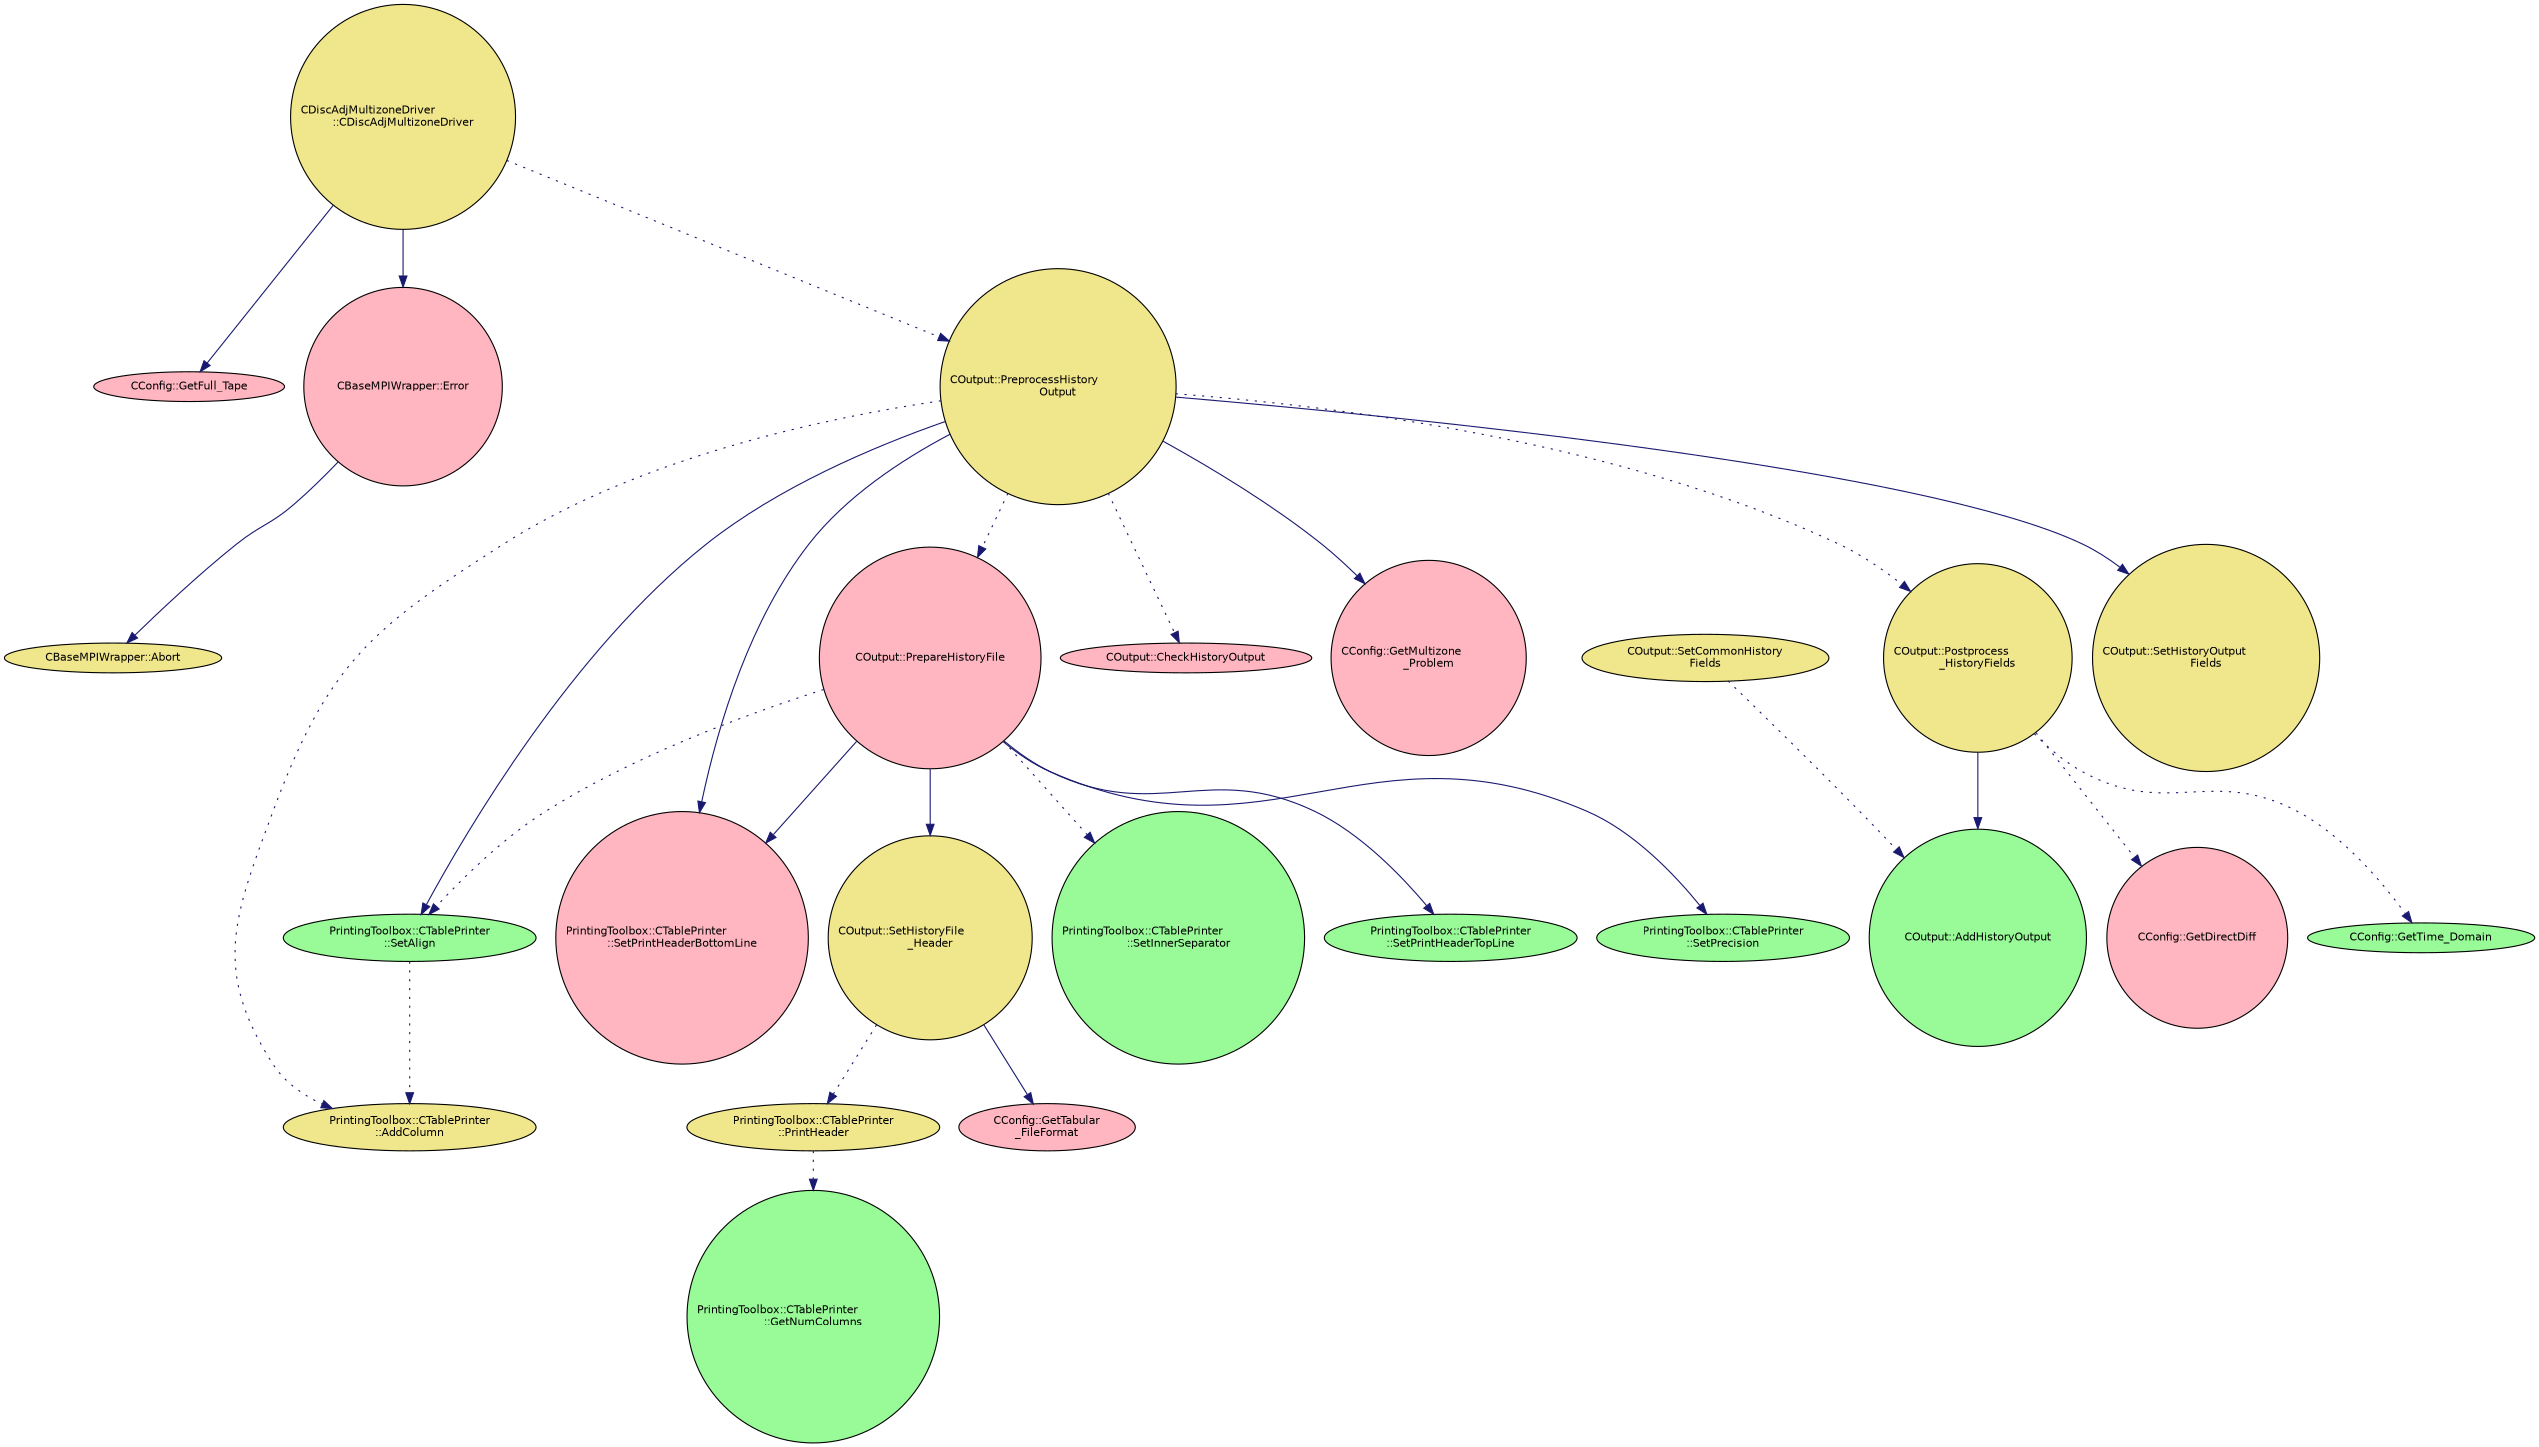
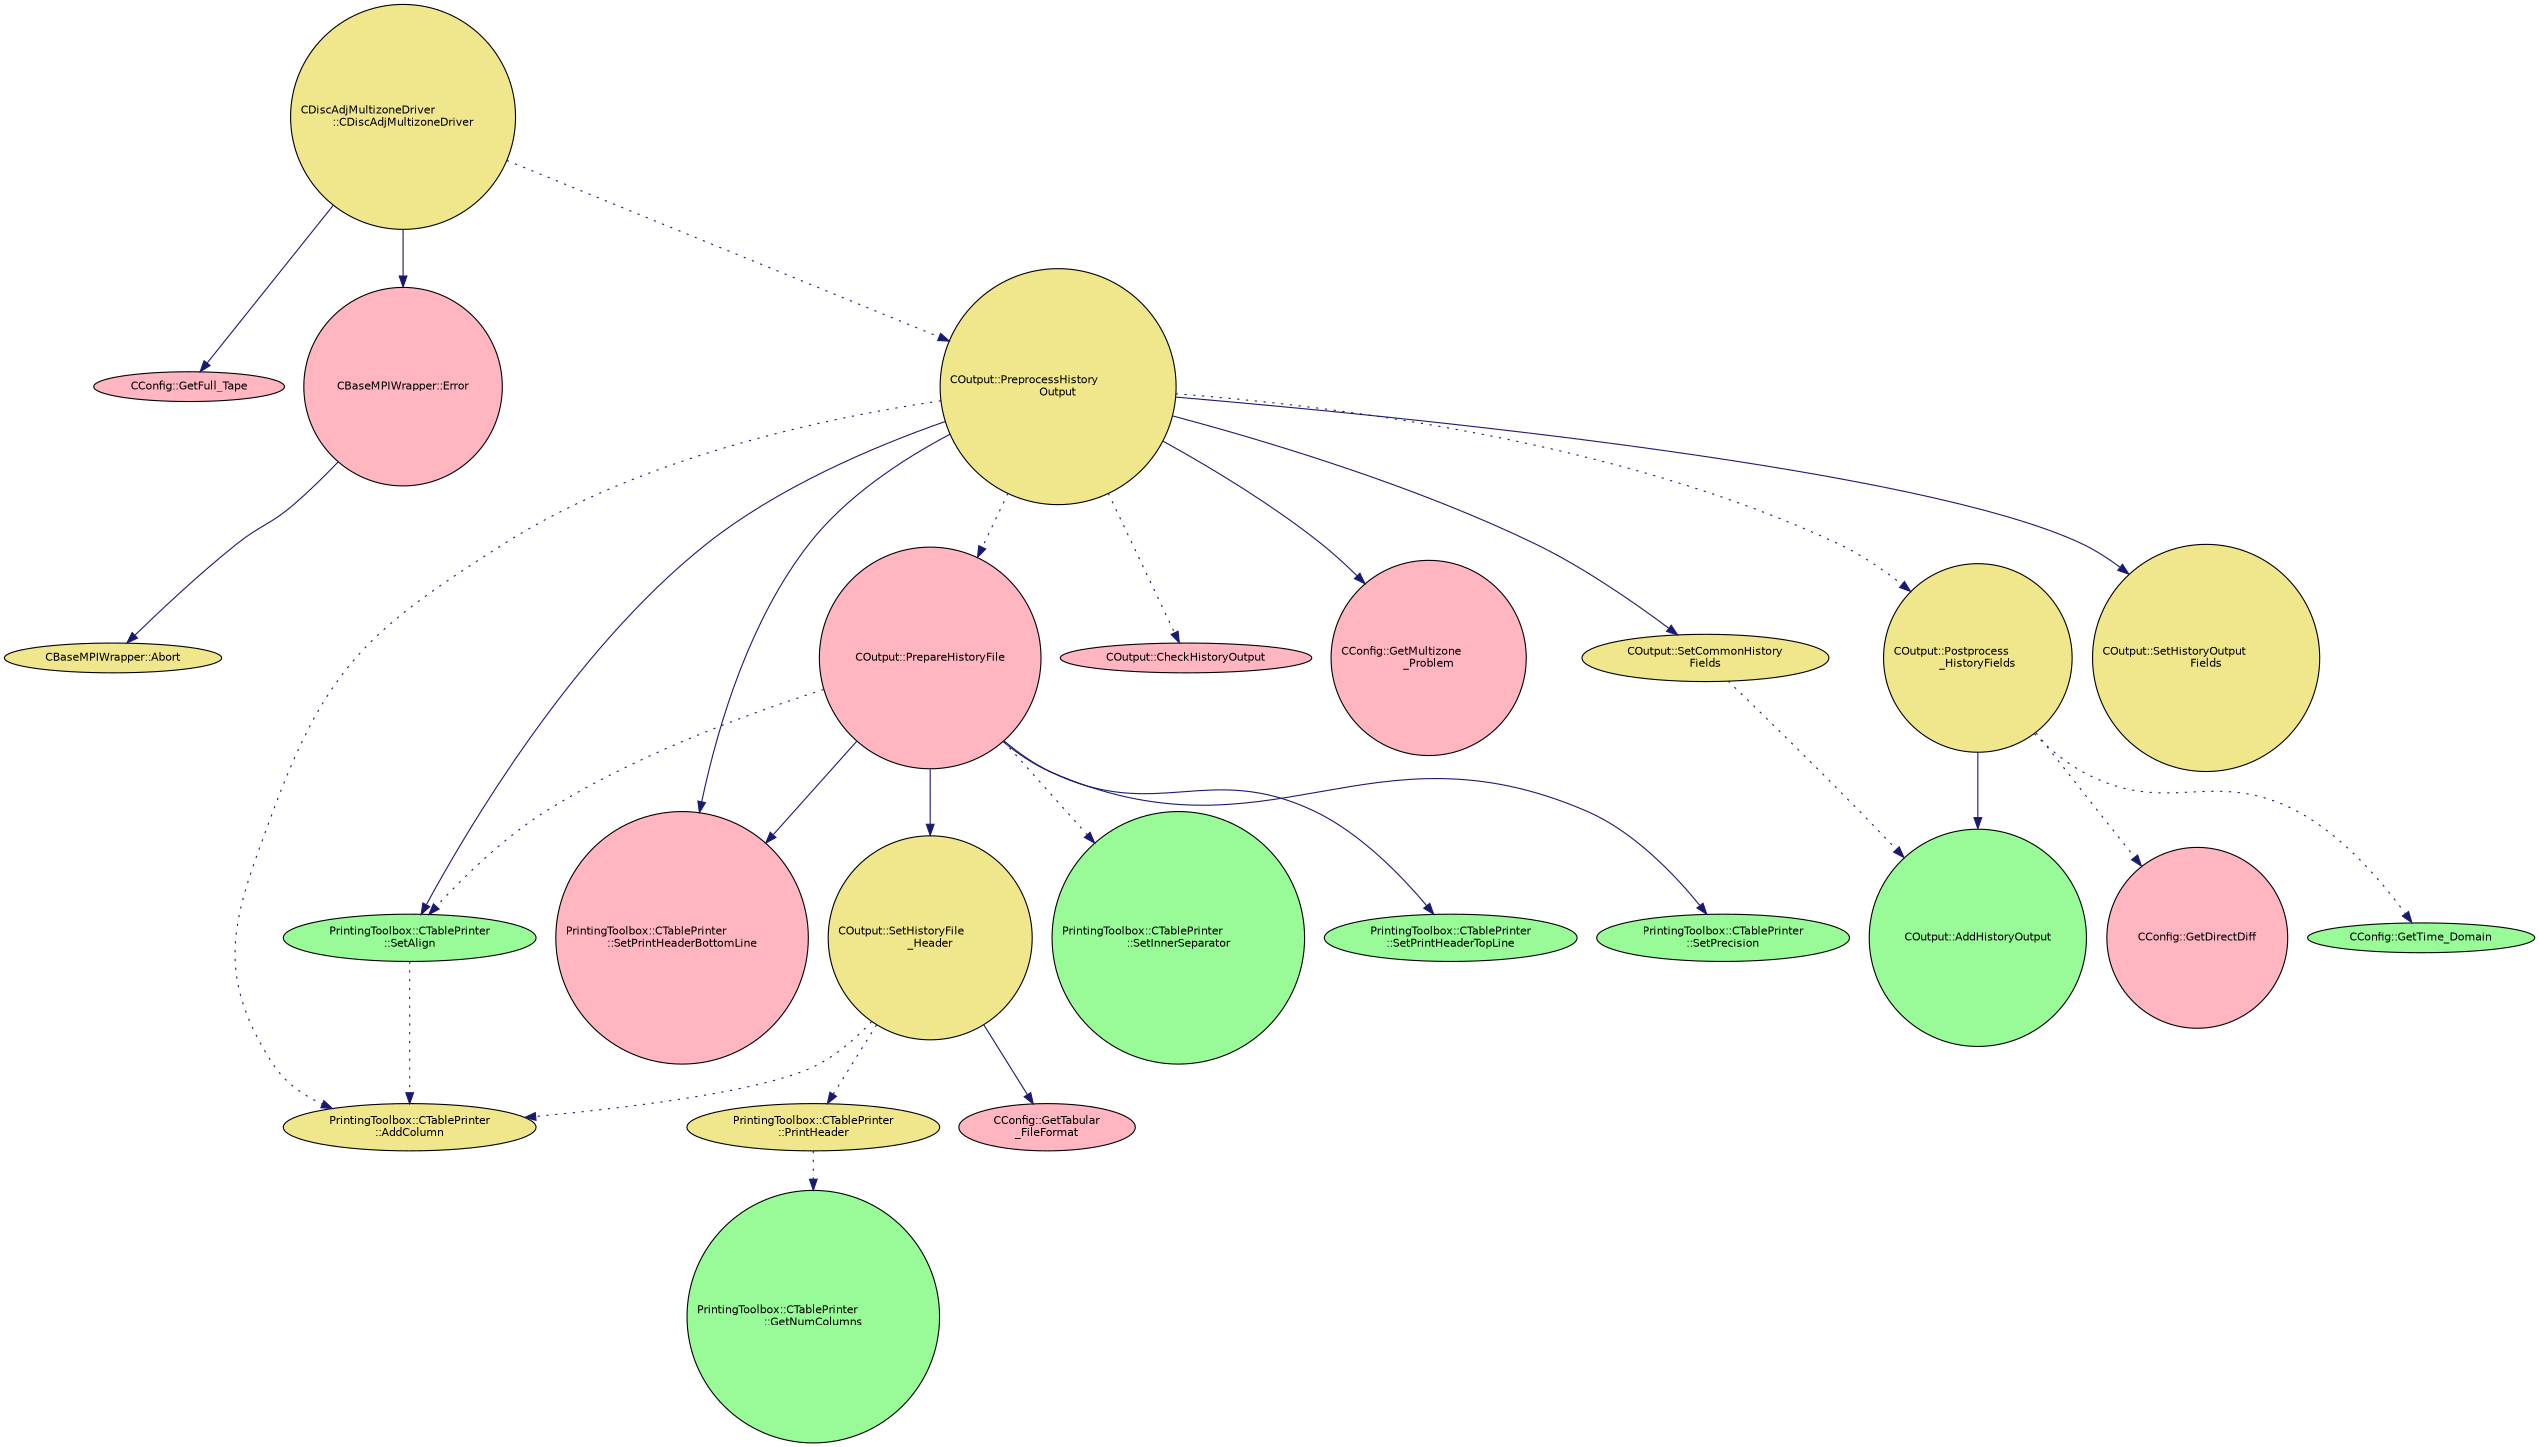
none -> (1431, 499)
none -> (713, 1094)
